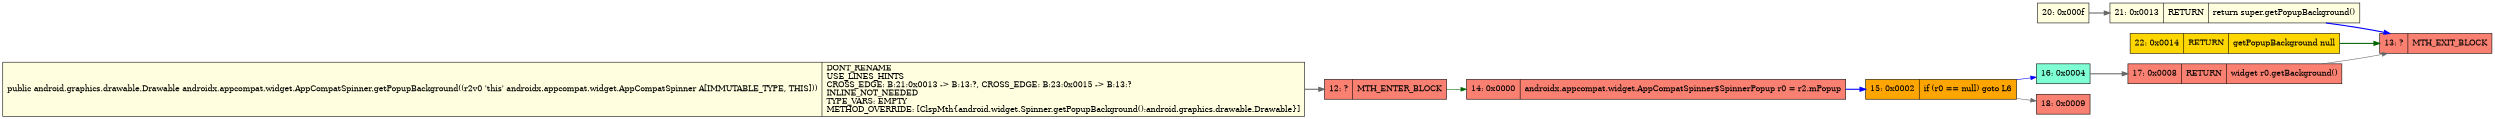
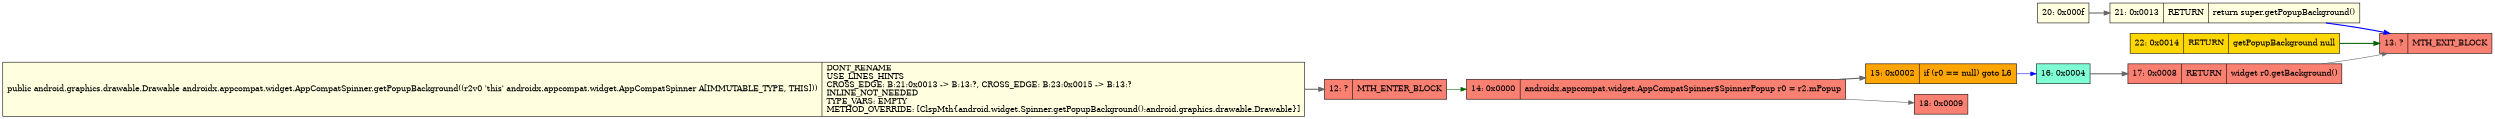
(1853, 89) -> (1850, 79)
(2024, 99) -> (1877, 101)
